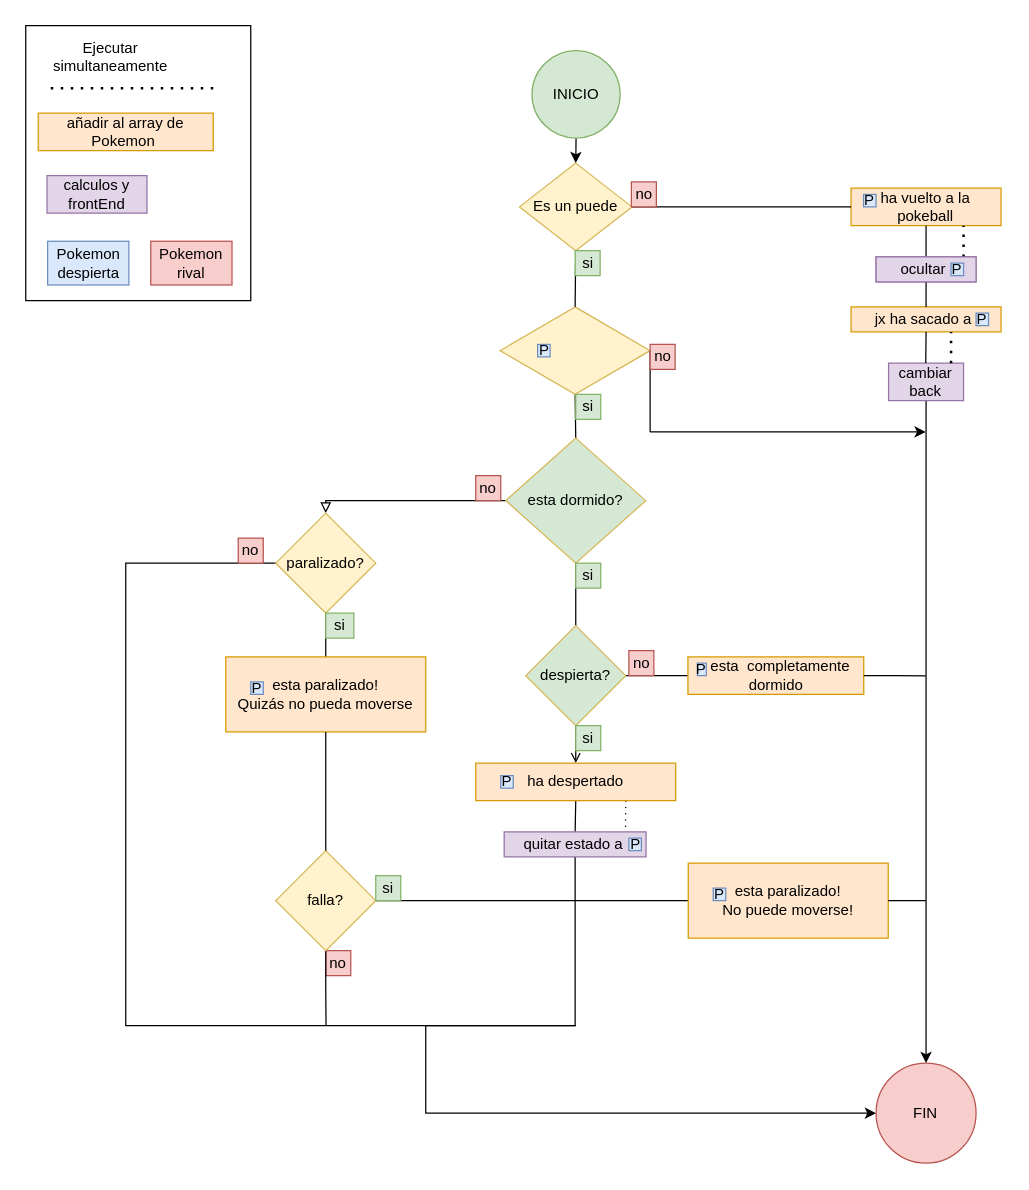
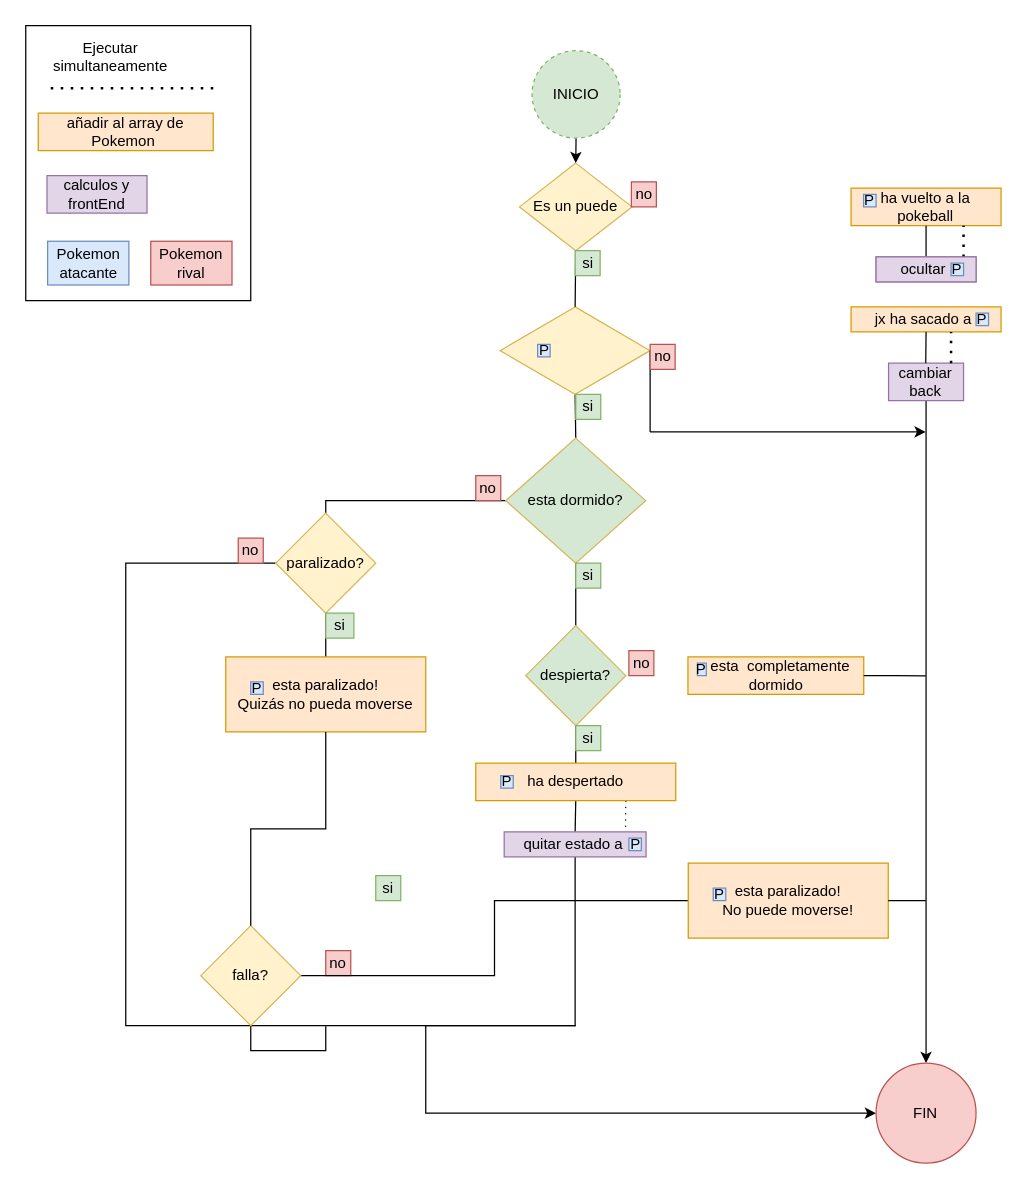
(576, 94) -> (576, 94)
(753, 207) -> none
(89, 263) -> (89, 263)
(926, 295) -> none
(328, 501) -> (326, 503)
(670, 676) -> none
(576, 756) -> (576, 757)
(326, 901) -> (251, 976)
